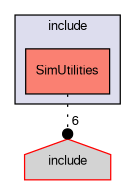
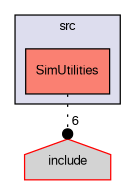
(68, 27) -> (68, 27)
